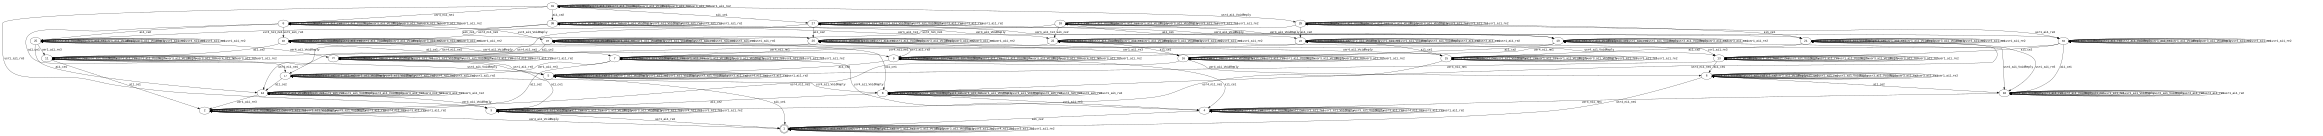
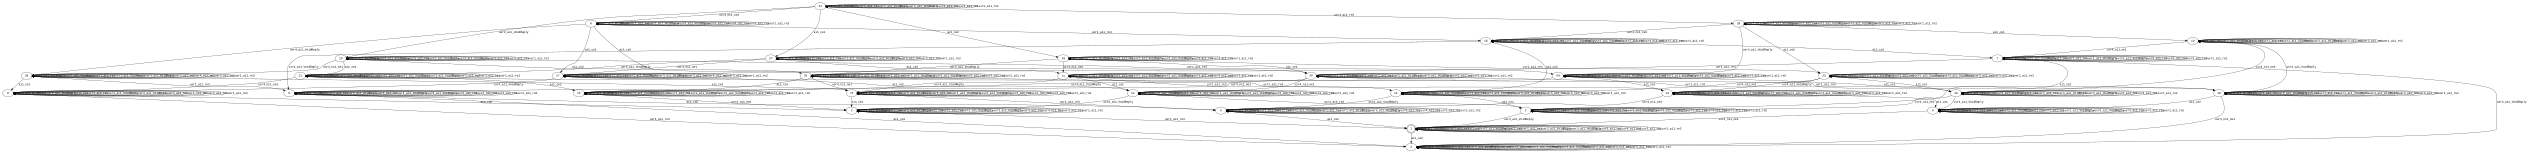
(11, 21) -> (1278, 15)
(1020, 32) -> none
(1510, 50) -> (2266, 67)
(1854, 84) -> (2119, 107)
(995, 120) -> (1411, 137)
